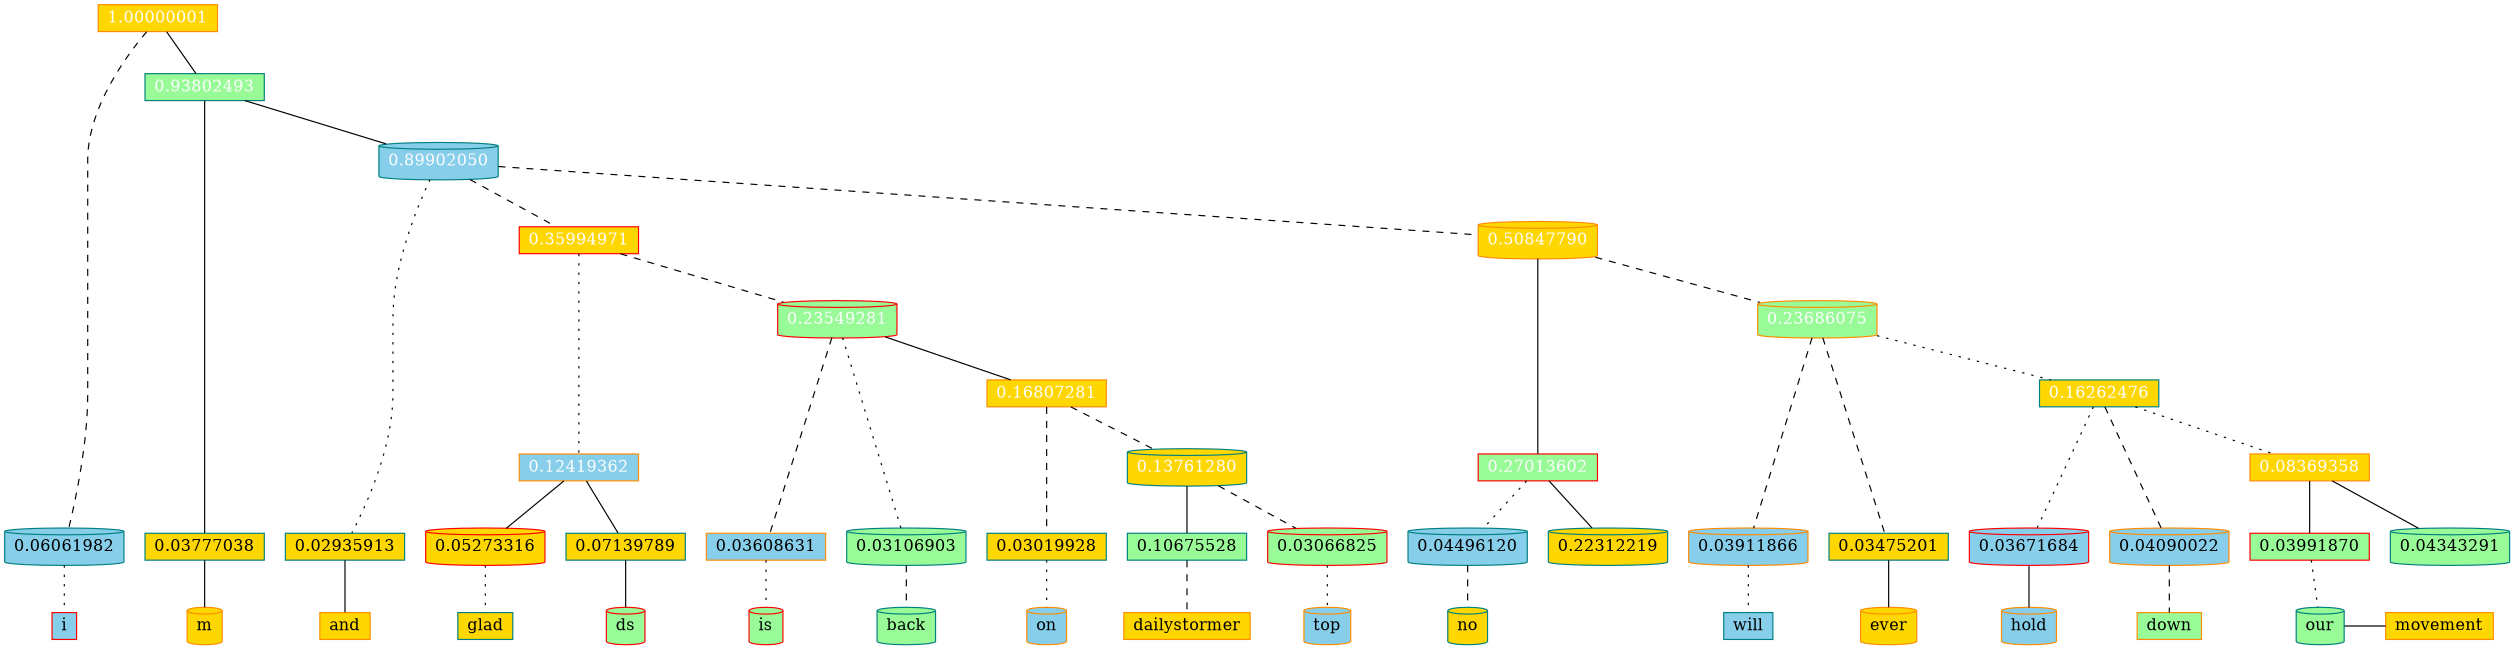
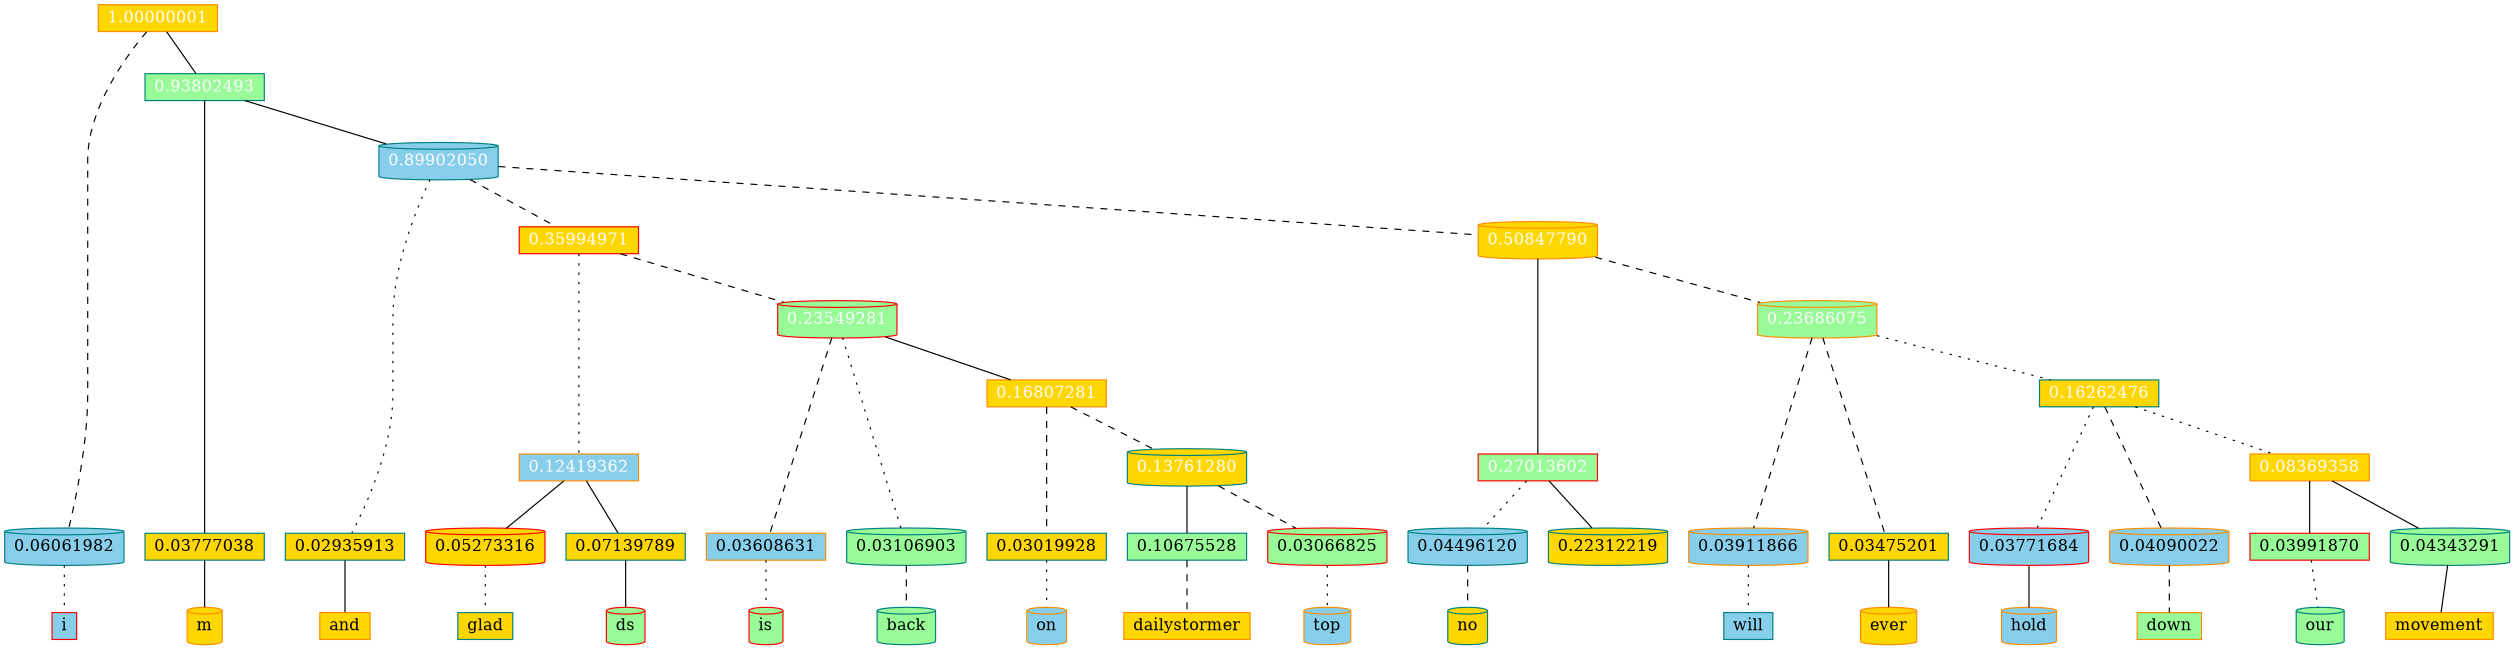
(2029, 547) -> (2029, 547)
(2365, 626) -> (2444, 589)
